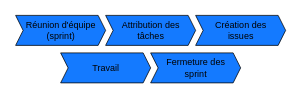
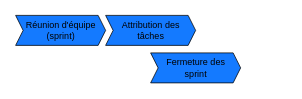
(240, 30) -> none
(105, 68) -> none
